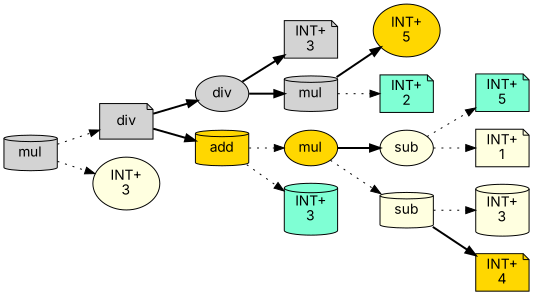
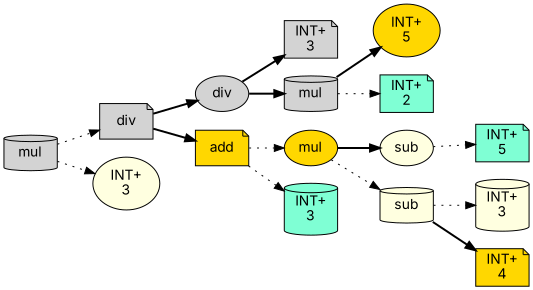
(222, 148) -> (222, 148)
(502, 148) -> none
